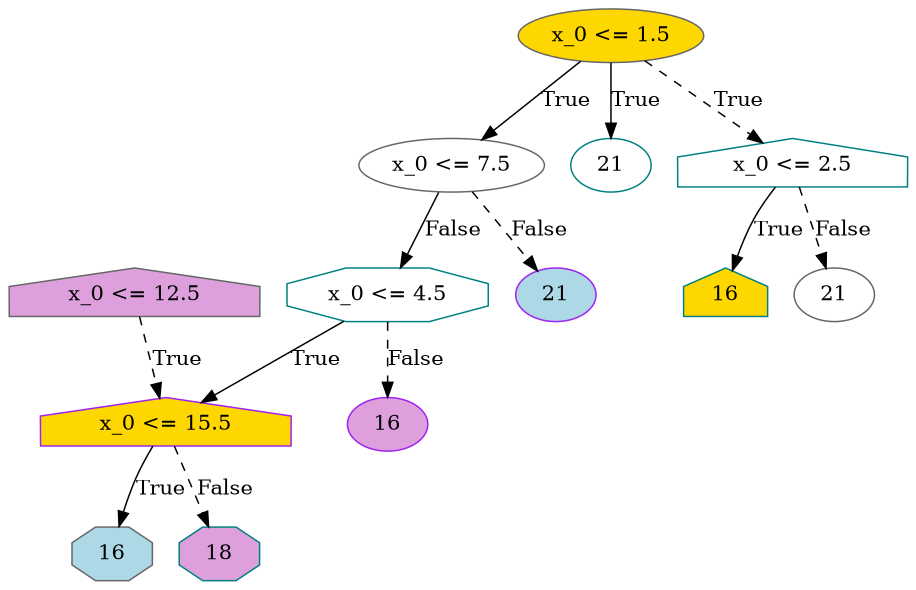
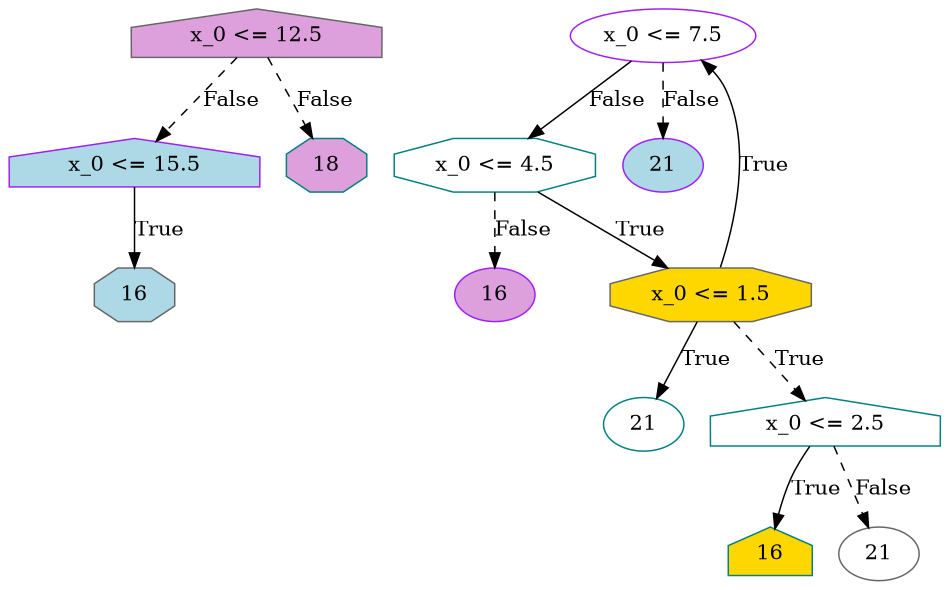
(611, 36) -> (711, 295)
(452, 165) -> (663, 36)
(279, 358) -> (596, 226)
(178, 360) -> (231, 100)
(166, 424) -> (135, 165)
(189, 480) -> (287, 91)
